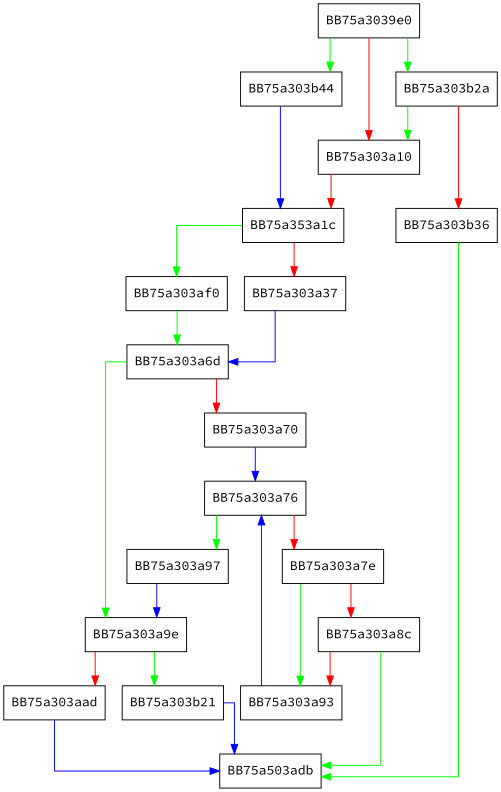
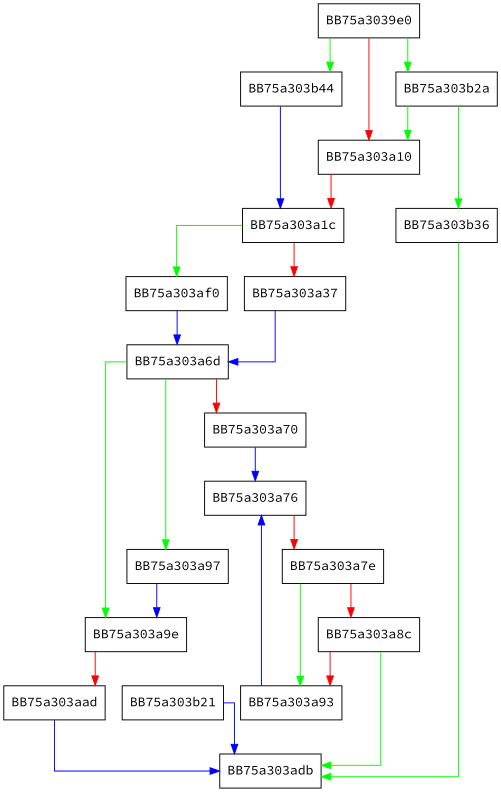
(458, 153) -> (458, 153)
(293, 225) -> (293, 225)
(177, 323) -> (177, 323)
(216, 527) -> (166, 459)
(154, 664) -> none
(270, 771) -> (270, 771)
